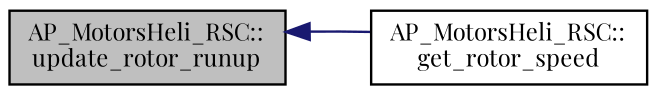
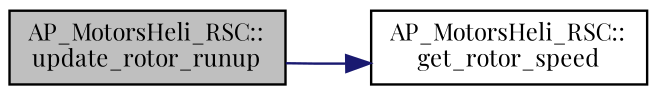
(340, 32) -> (316, 64)
